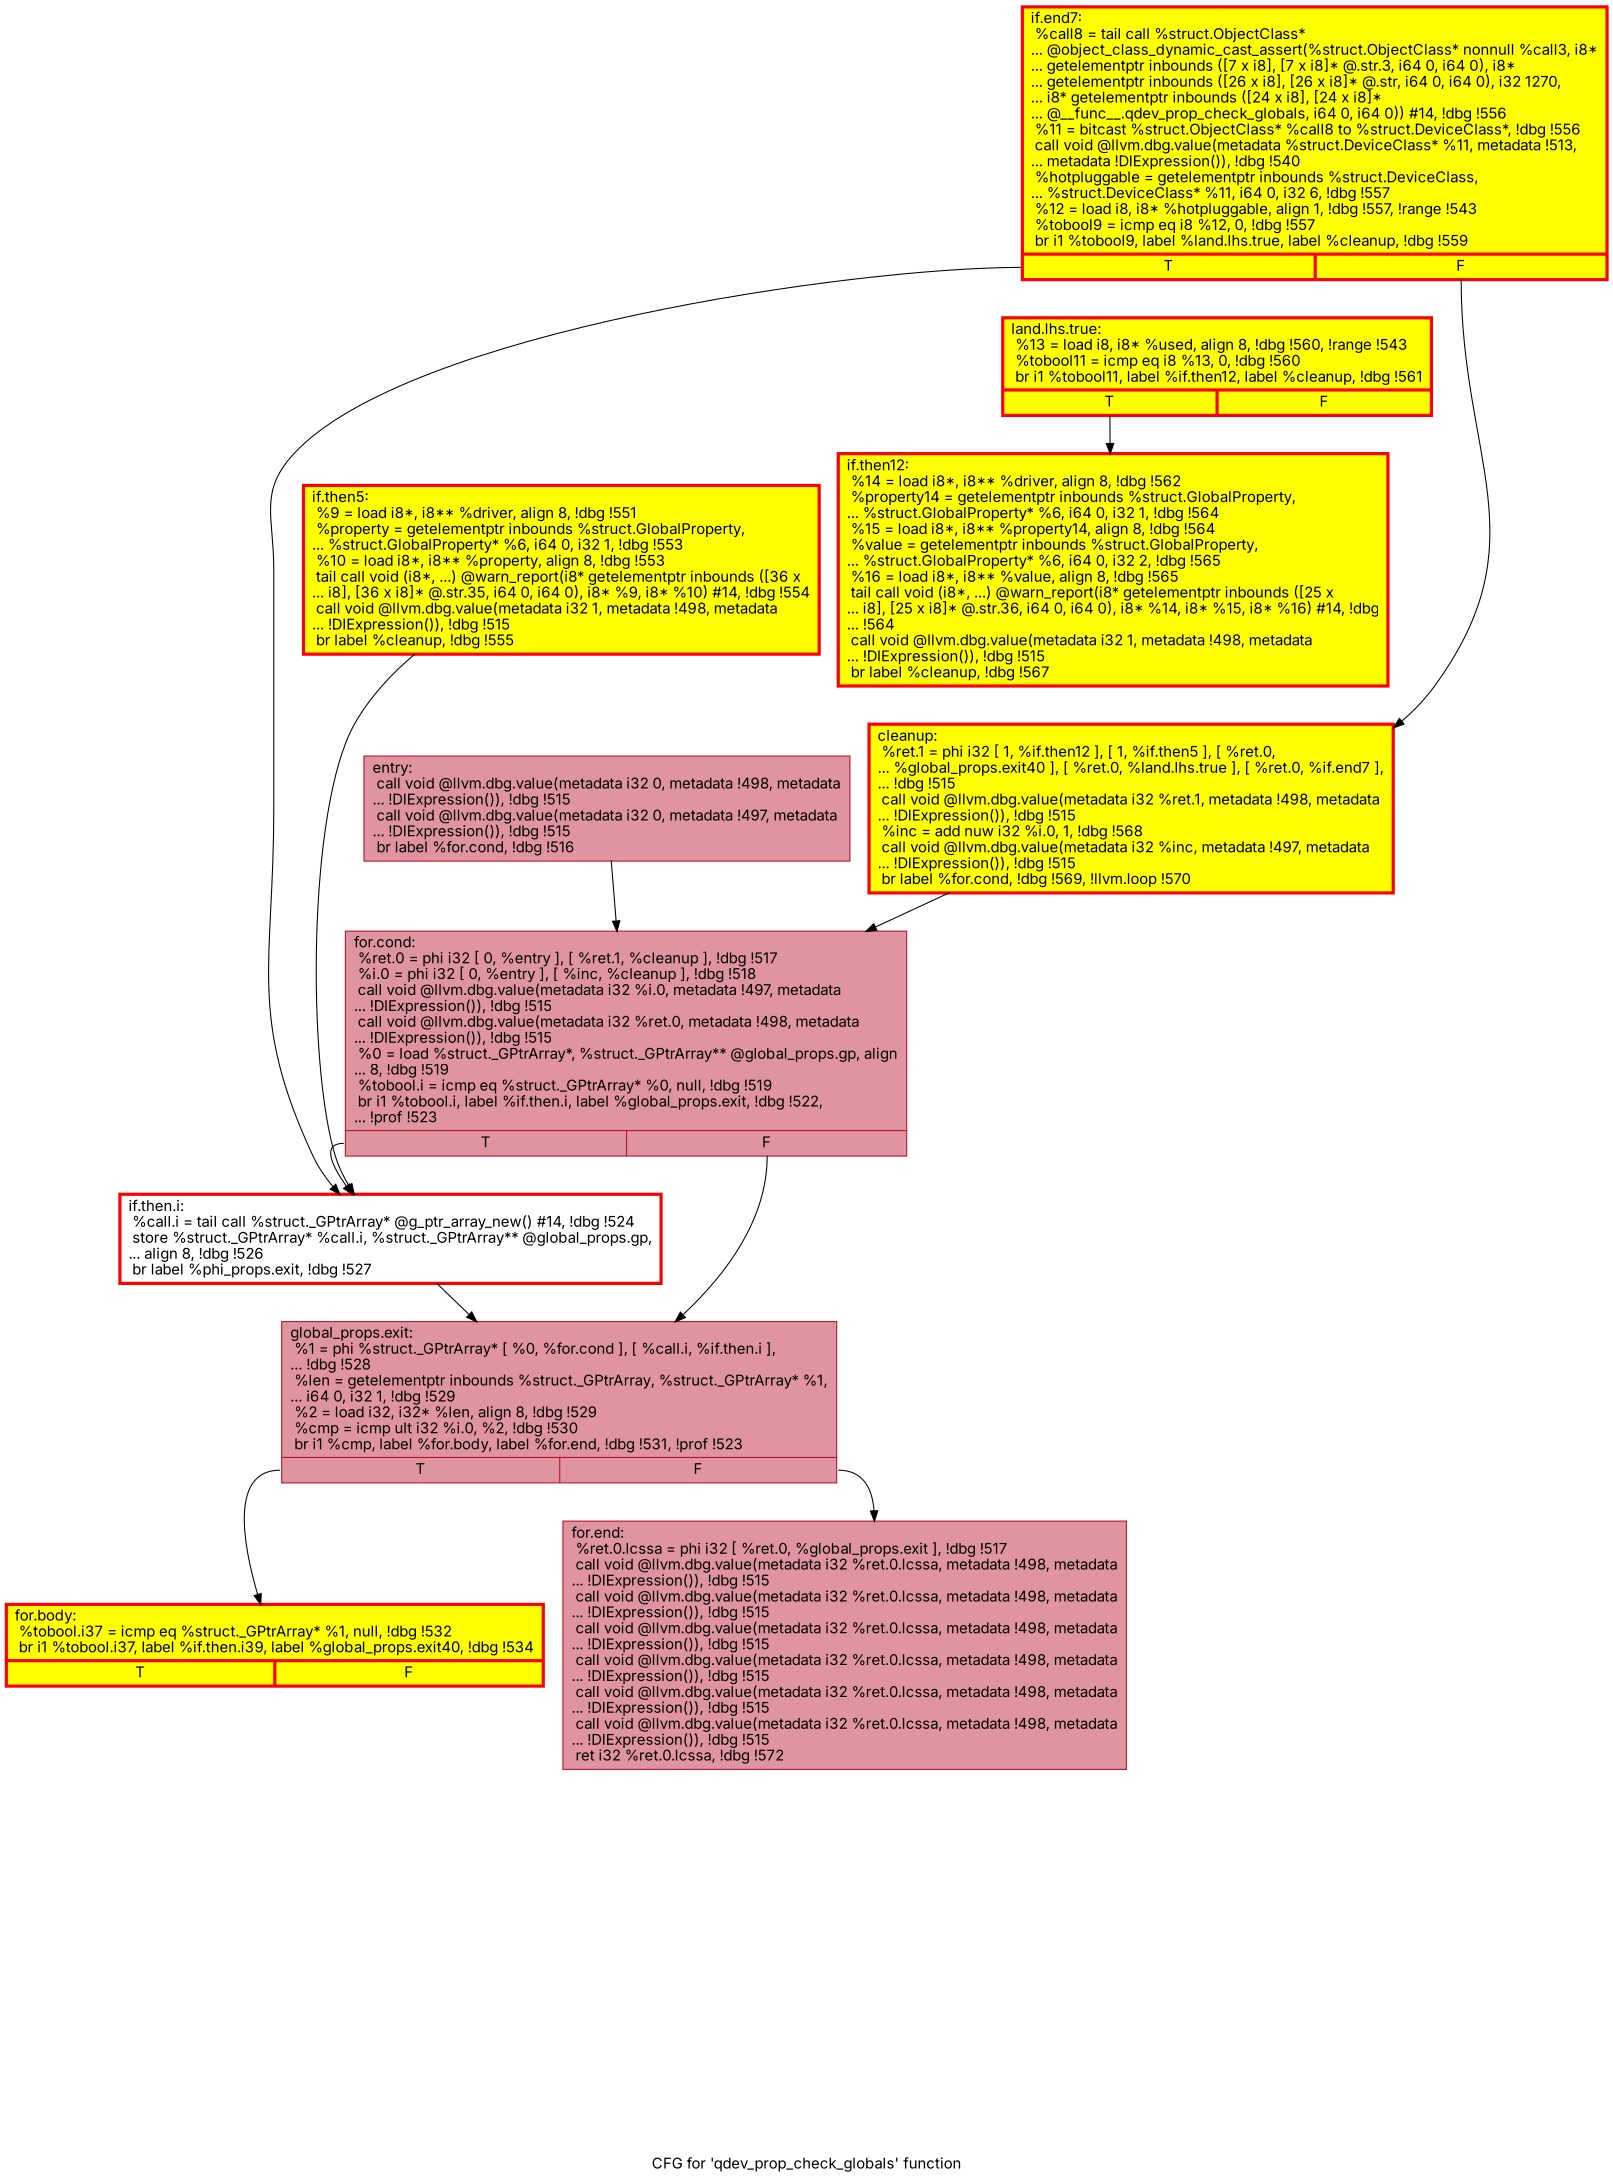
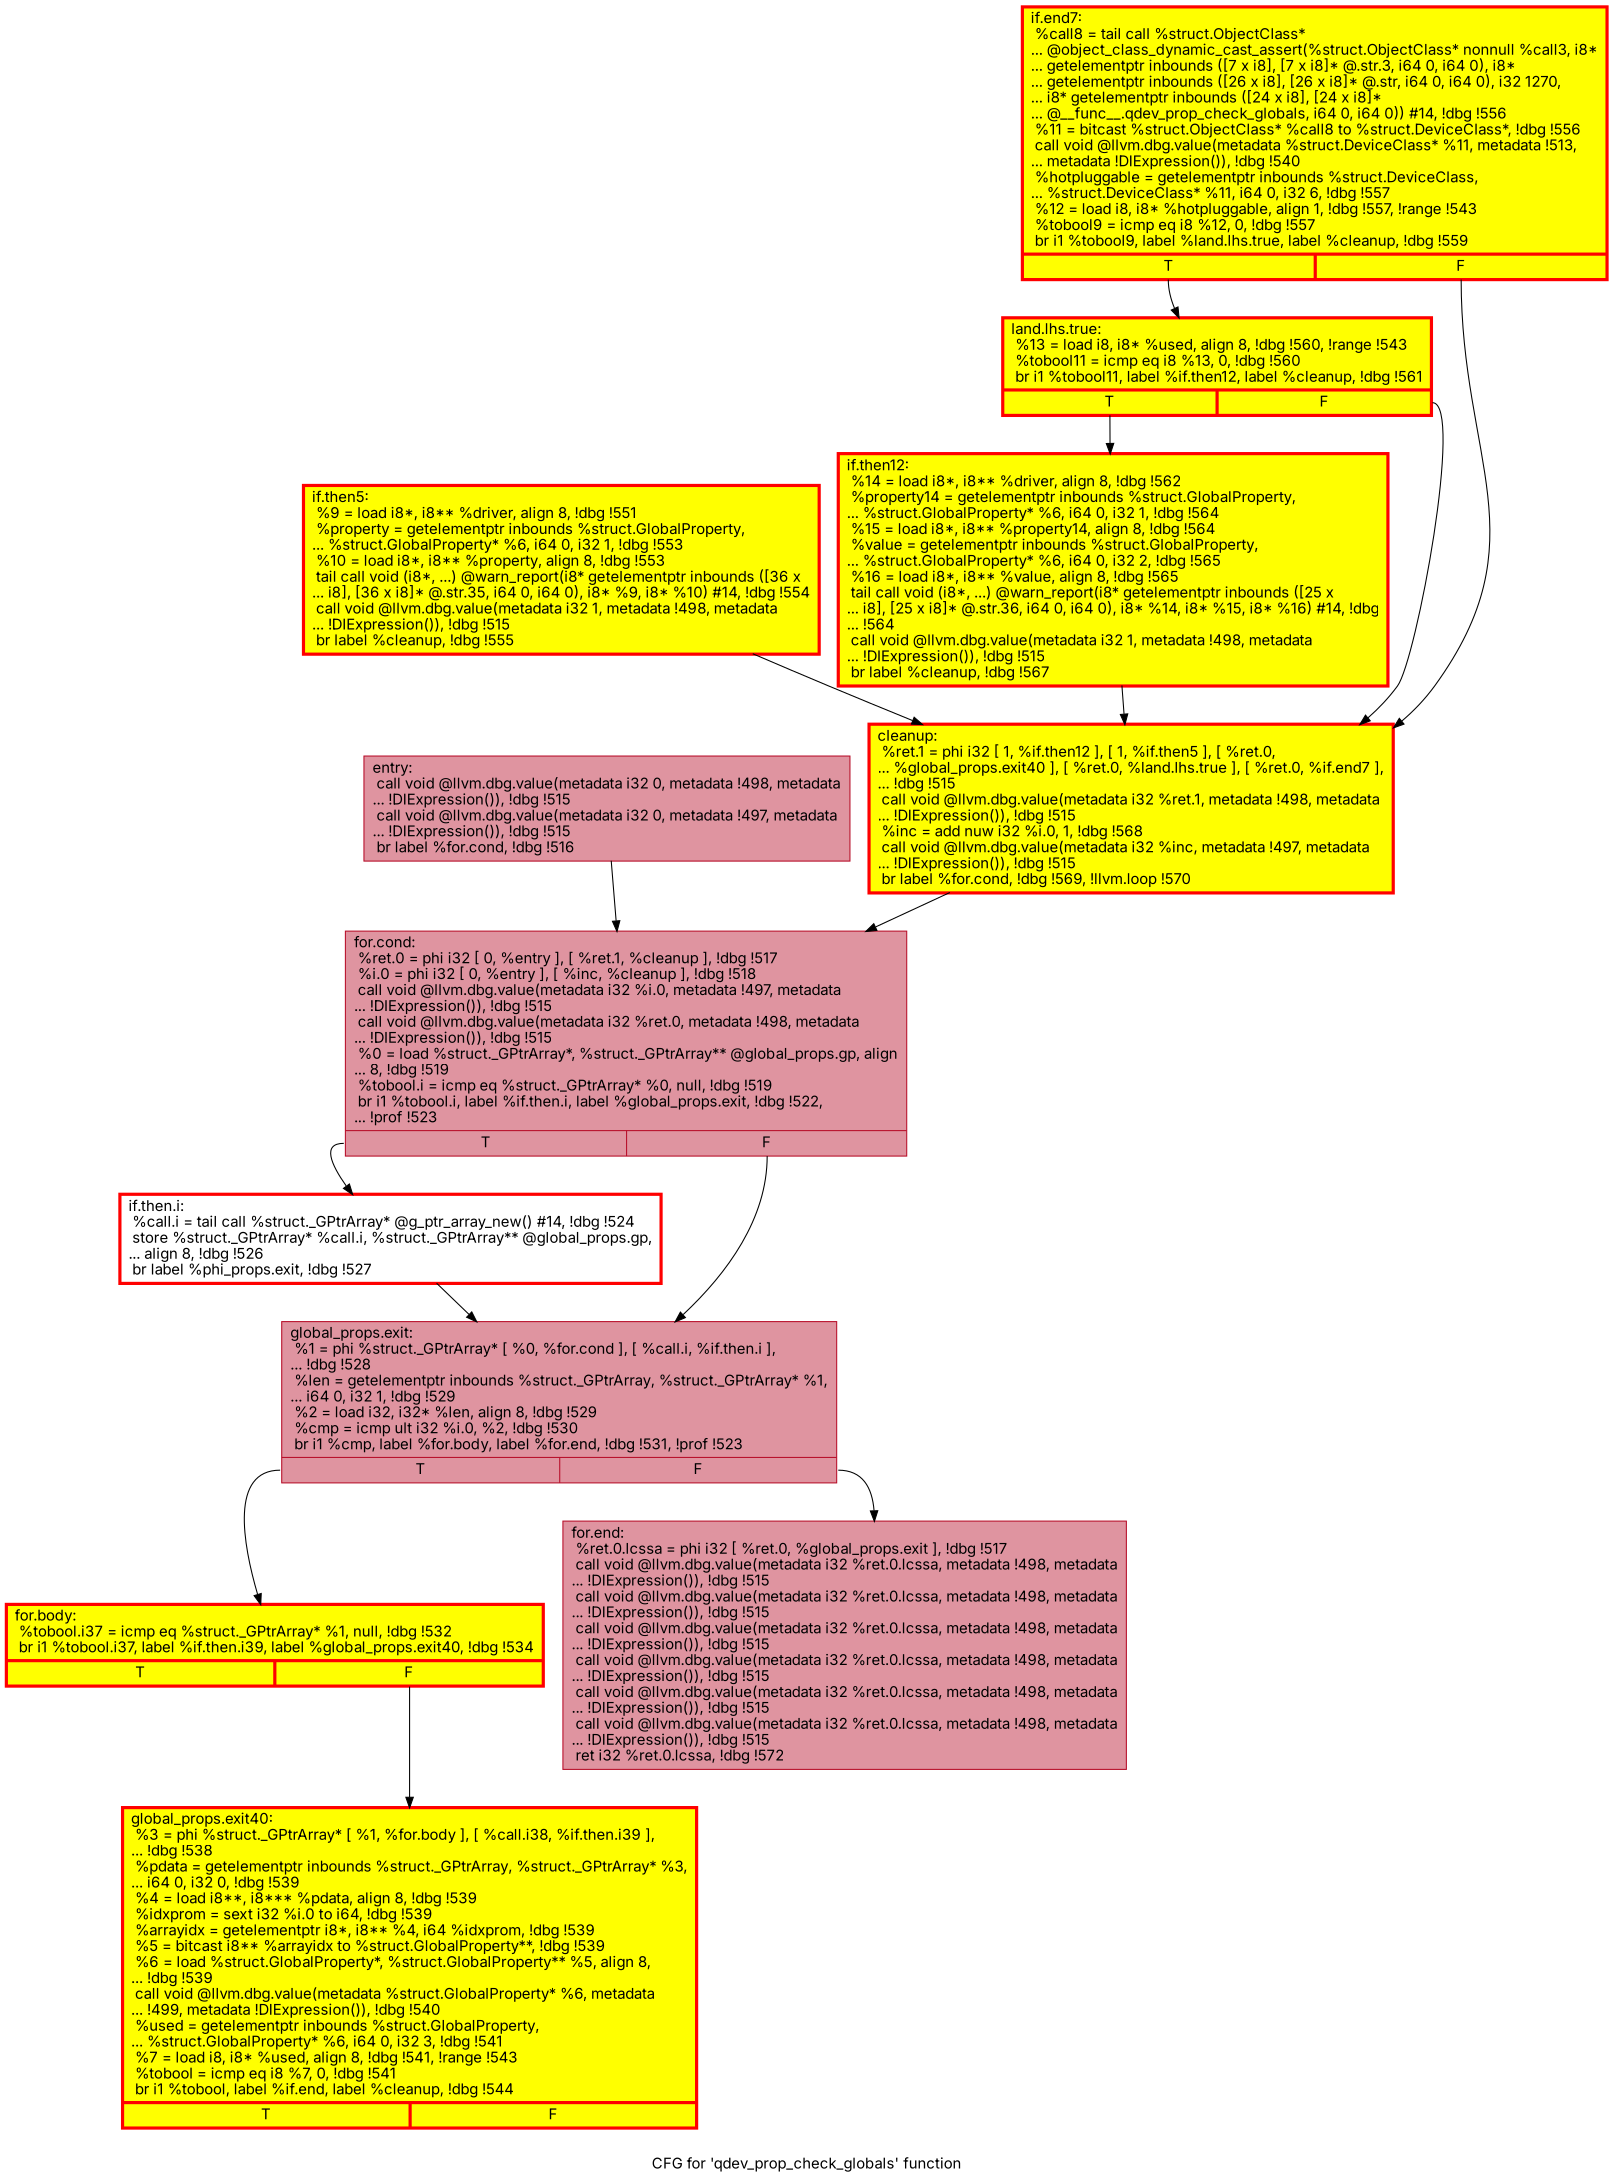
(297, 451) -> (1170, 294)
none -> (1428, 566)
none -> (1123, 700)
(318, 908) -> (833, 688)
none -> (410, 1968)
